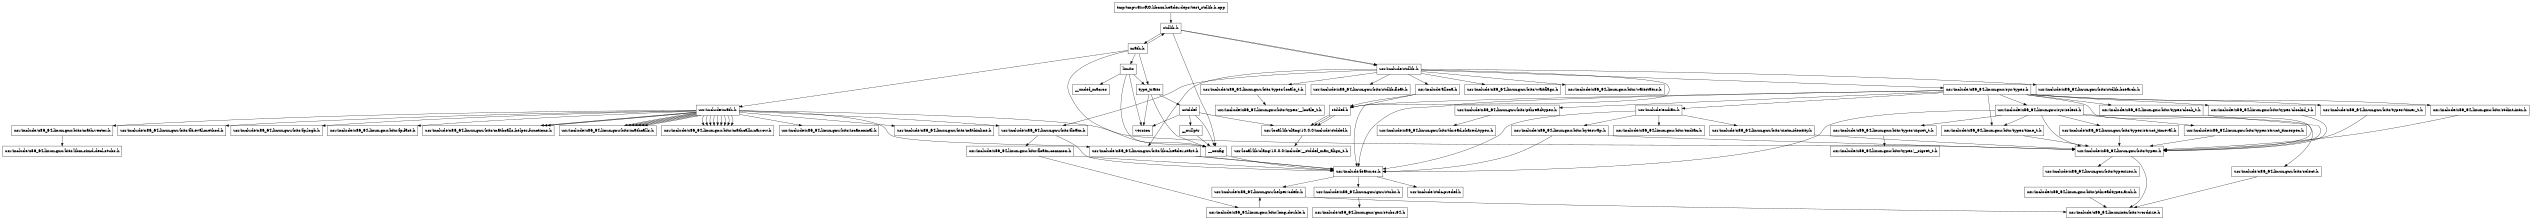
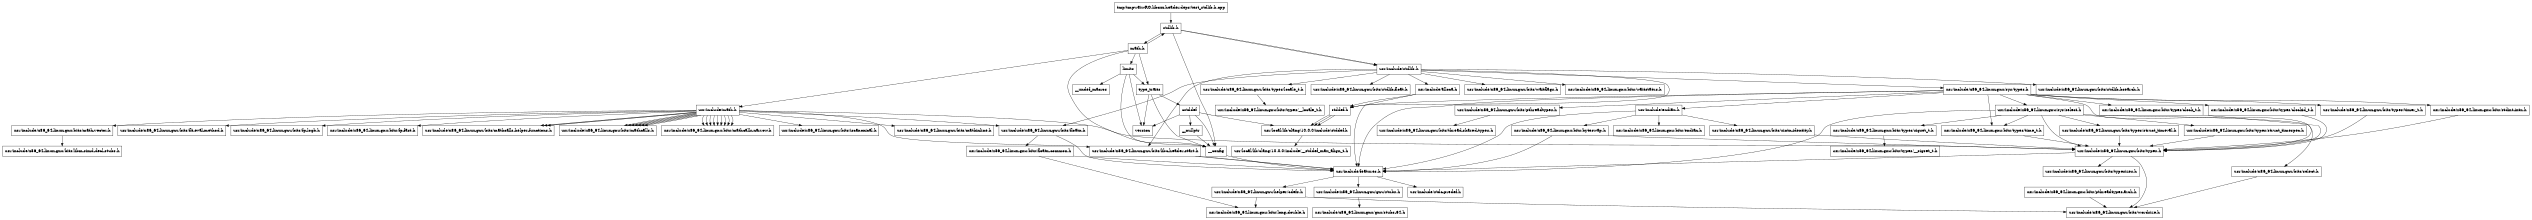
none -> (1730, 162)
(1260, 204) -> (1256, 201)
(2114, 213) -> (2114, 213)
